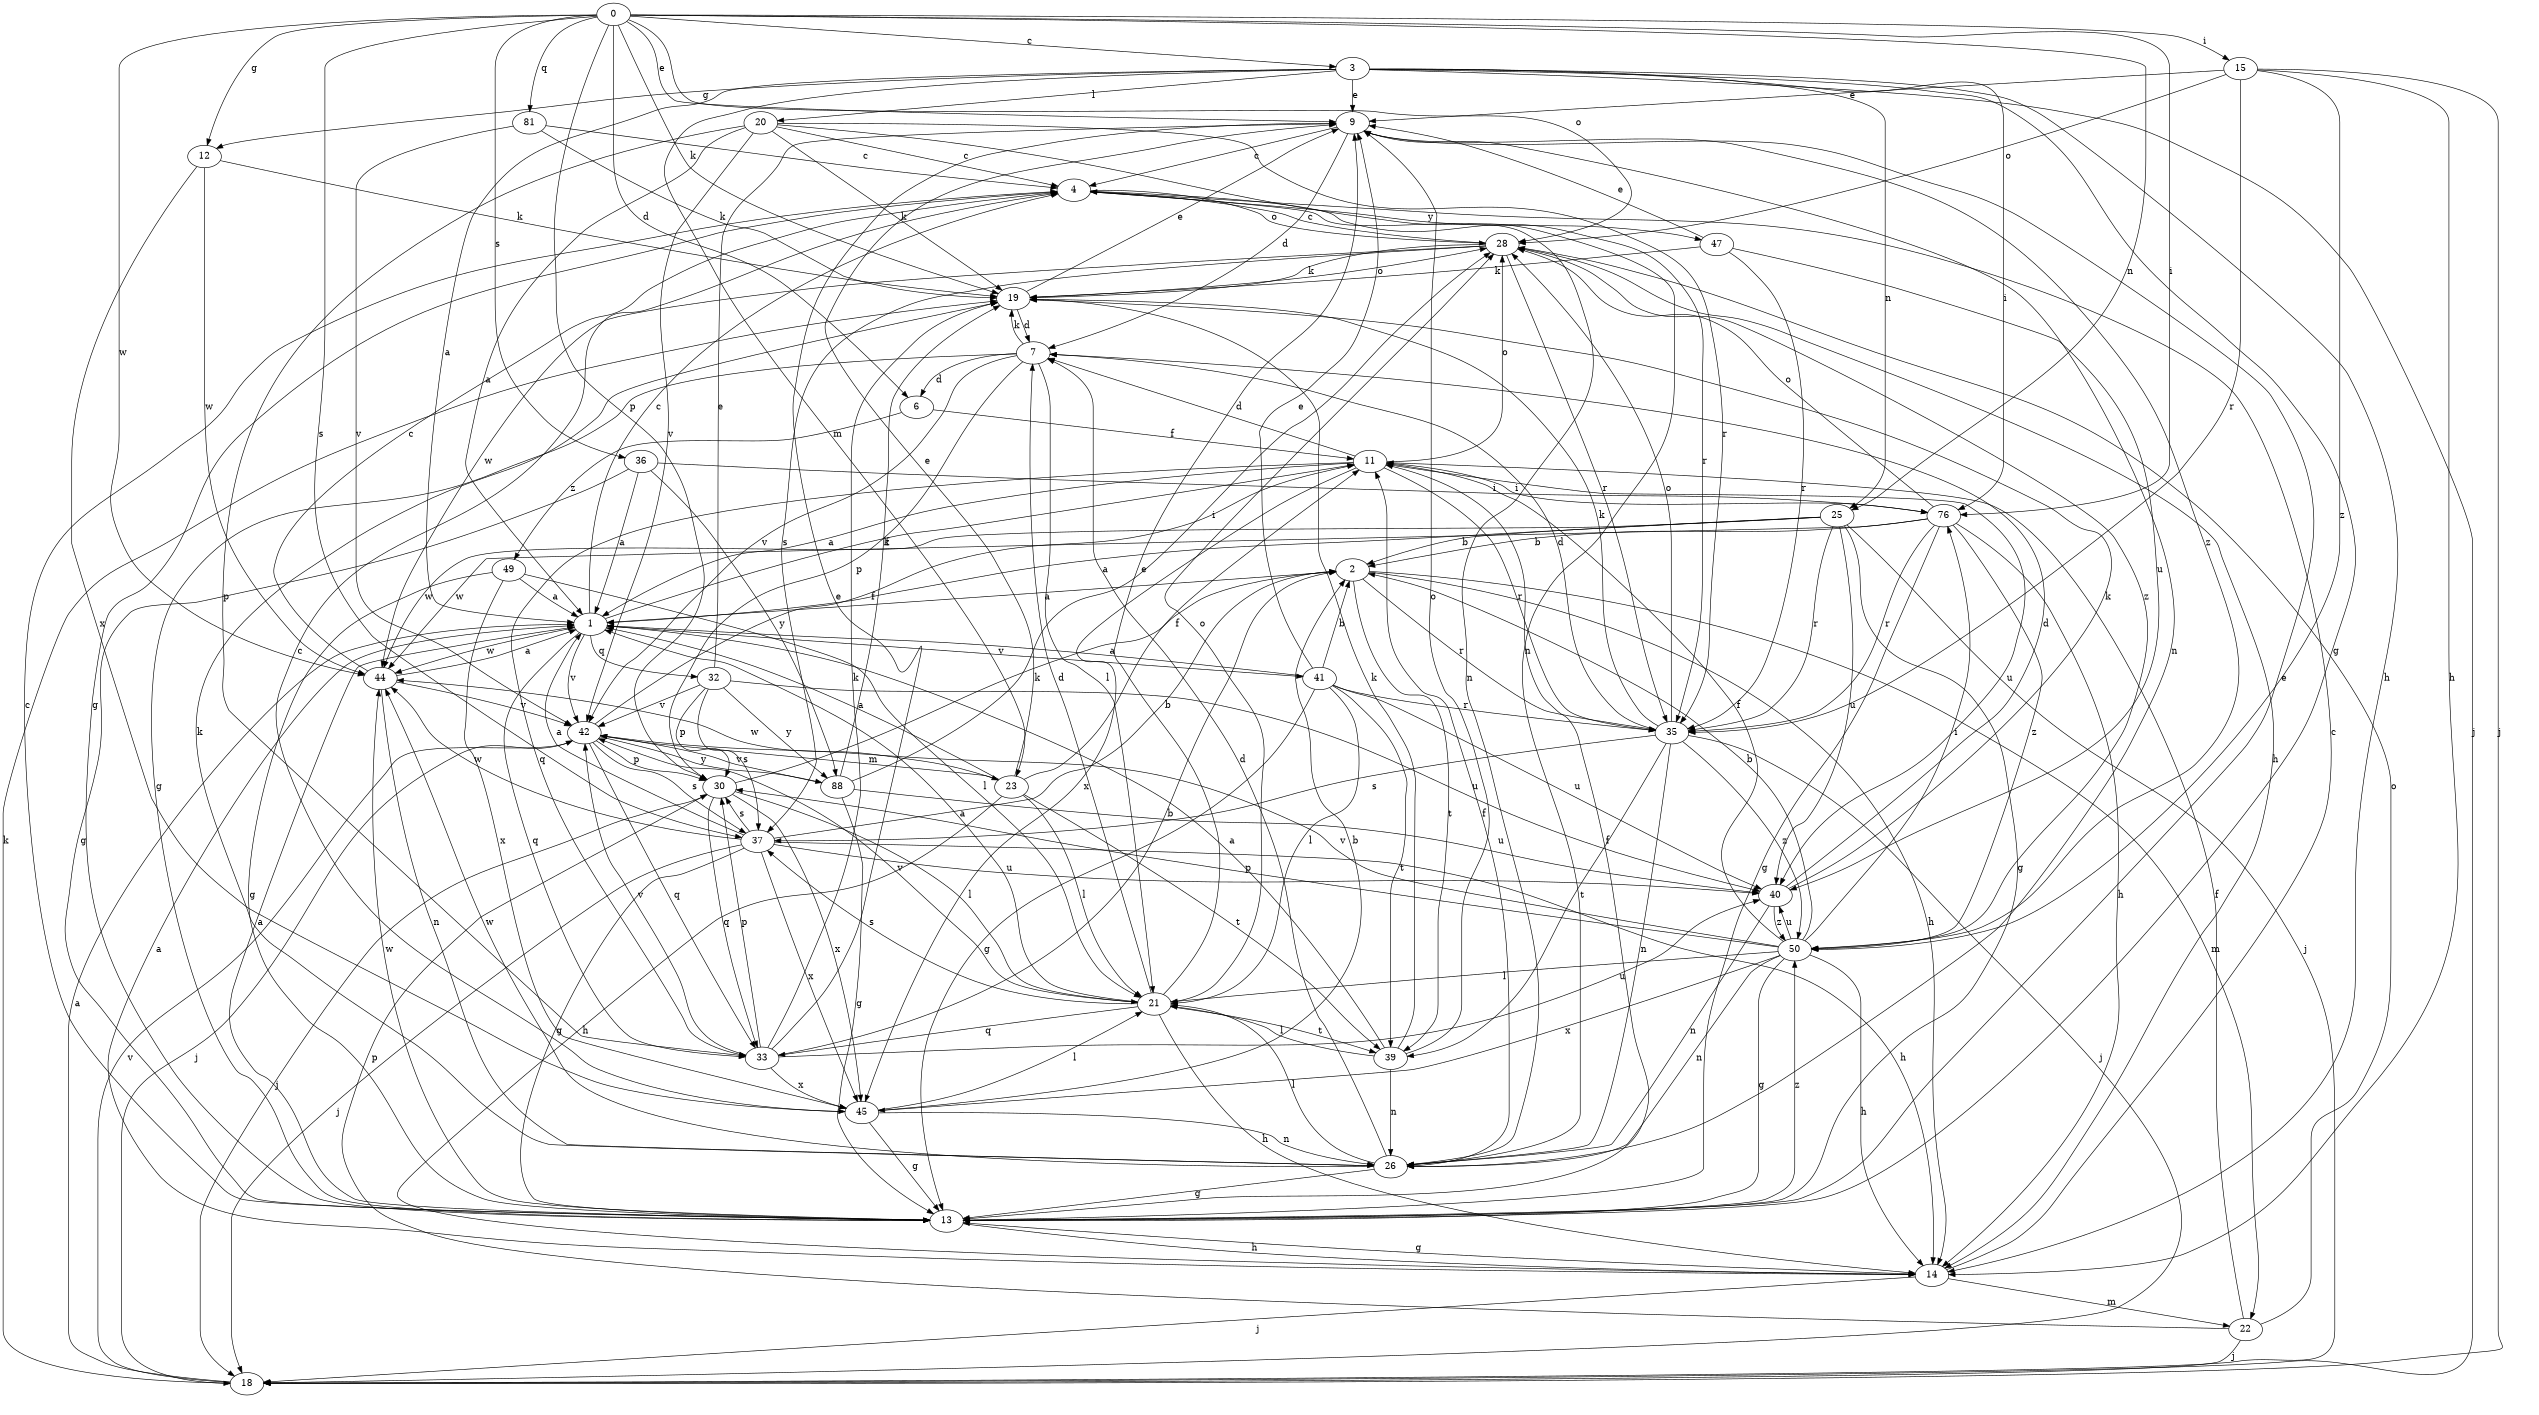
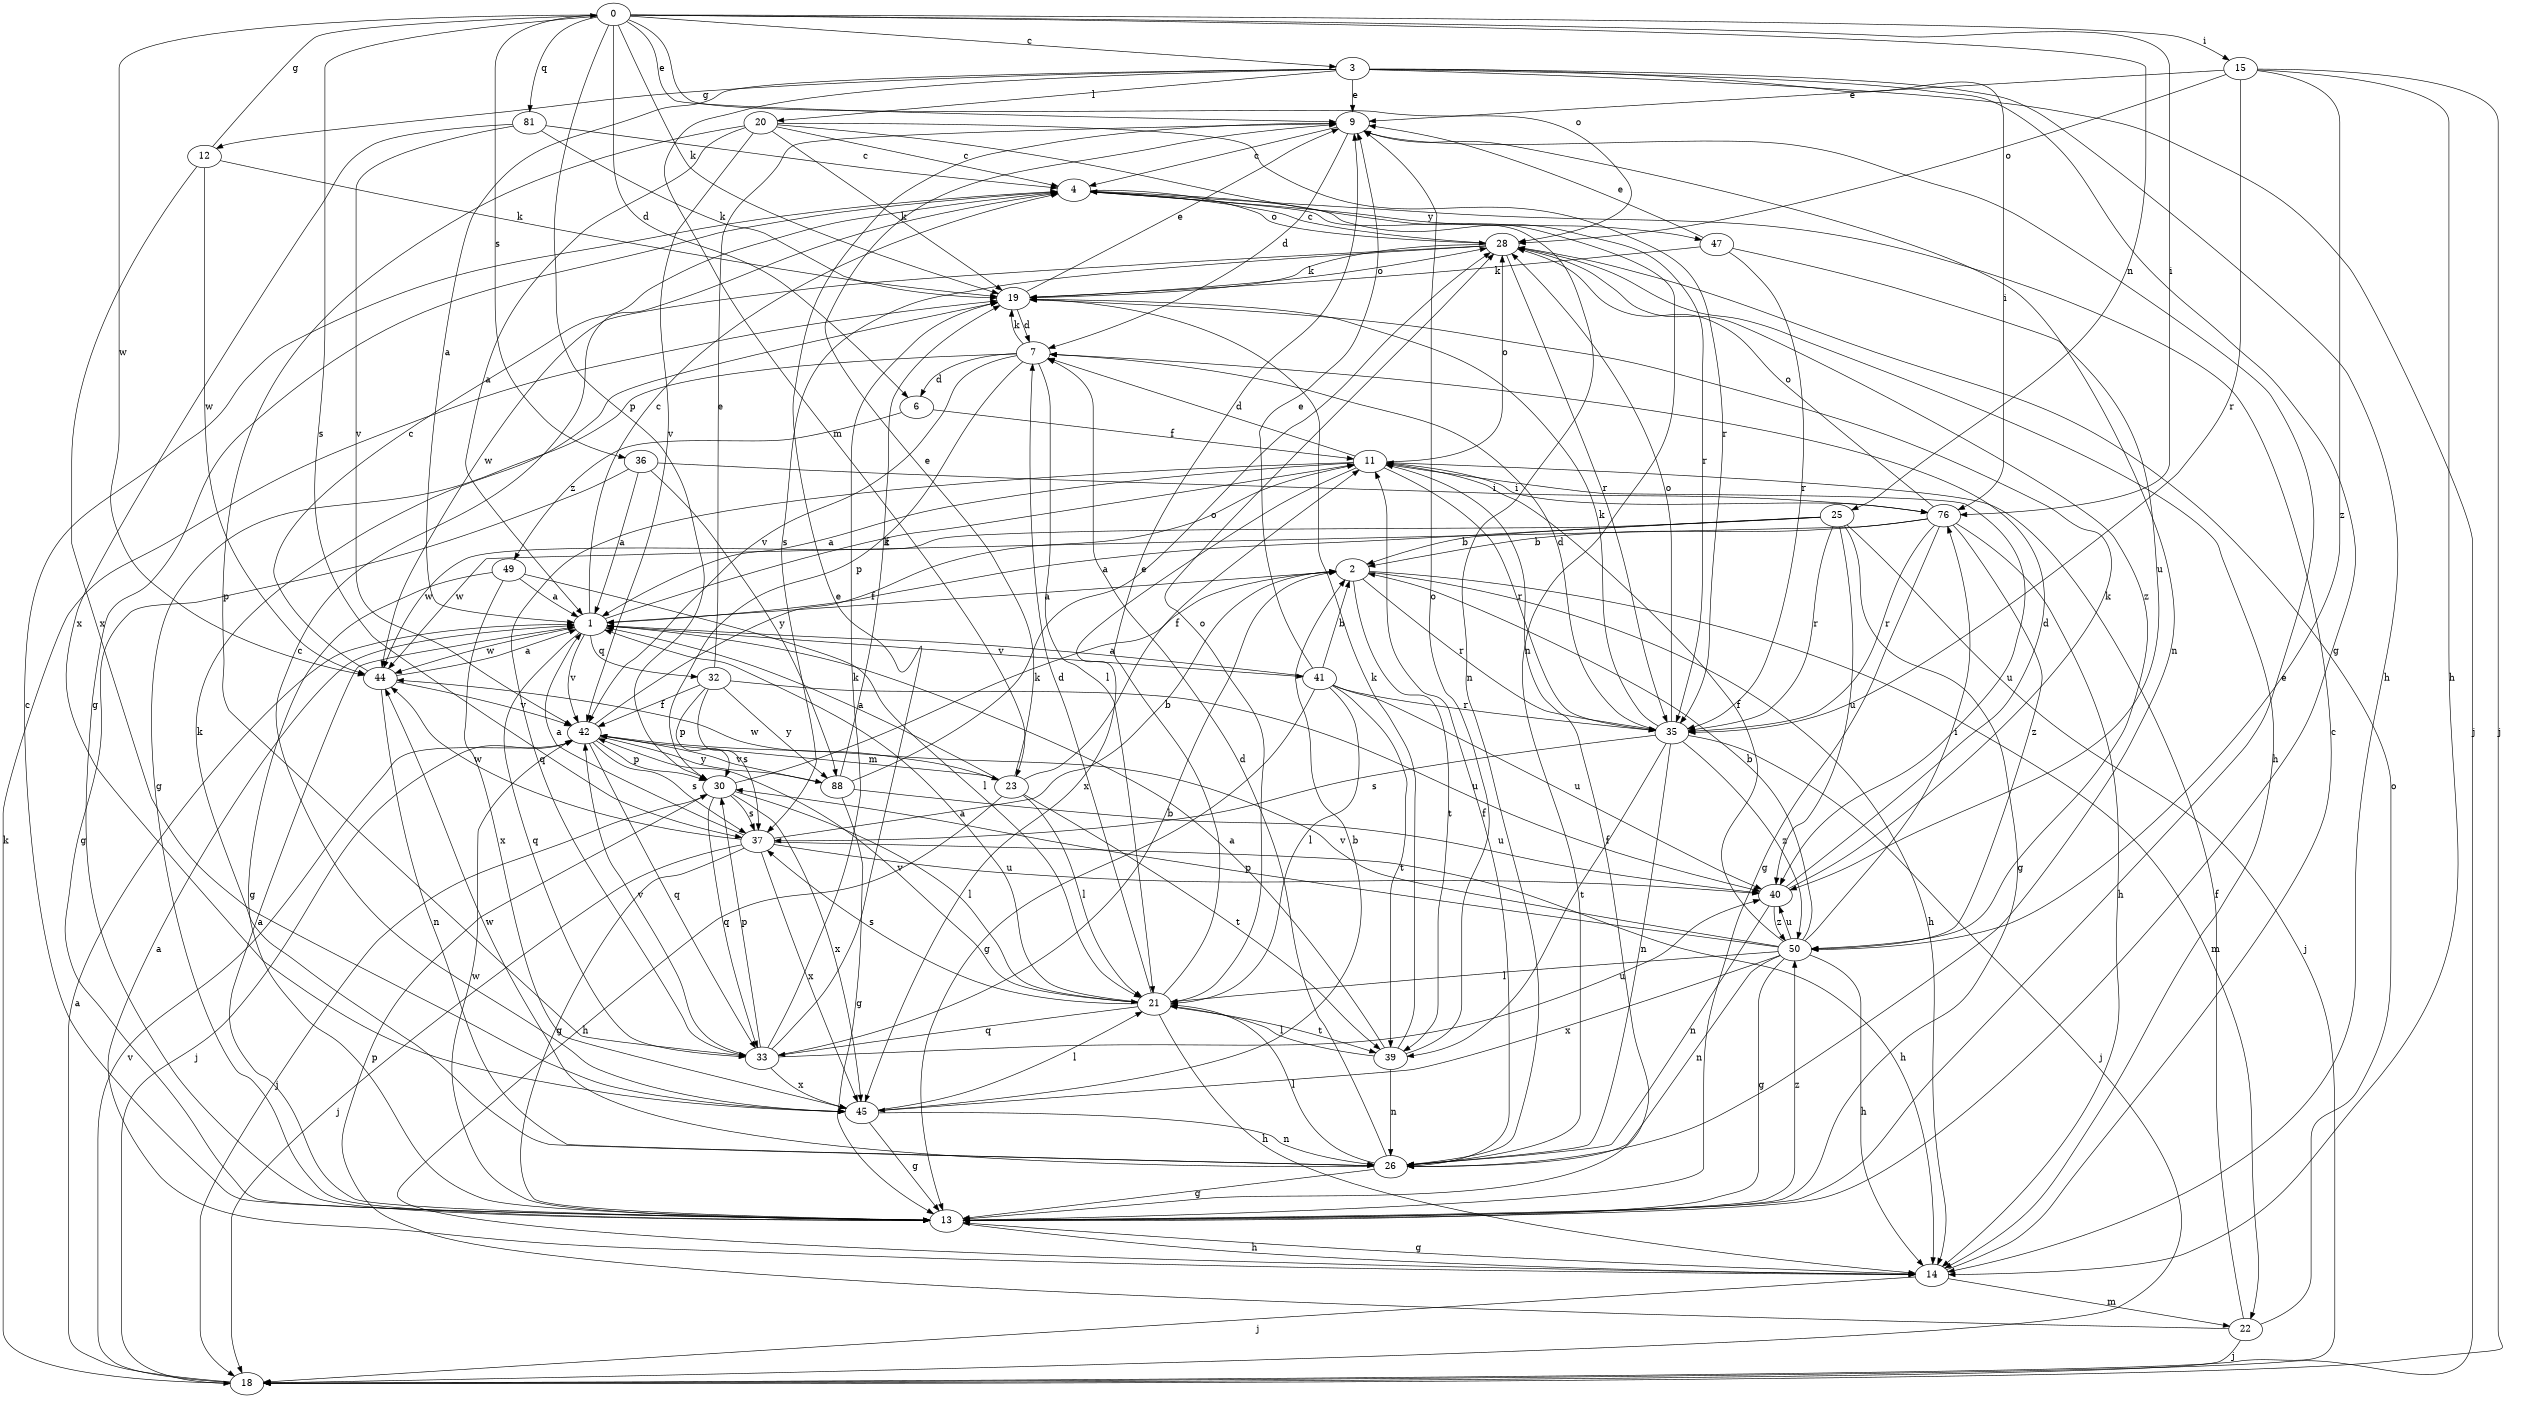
(317, 28) -> (377, 27)
(1850, 100) -> none
(2136, 380) -> none
(1214, 516) -> (1214, 516)
(663, 706) -> (663, 706)
none -> (78, 729)
(739, 818) -> (743, 809)
(463, 1162) -> (480, 1162)
